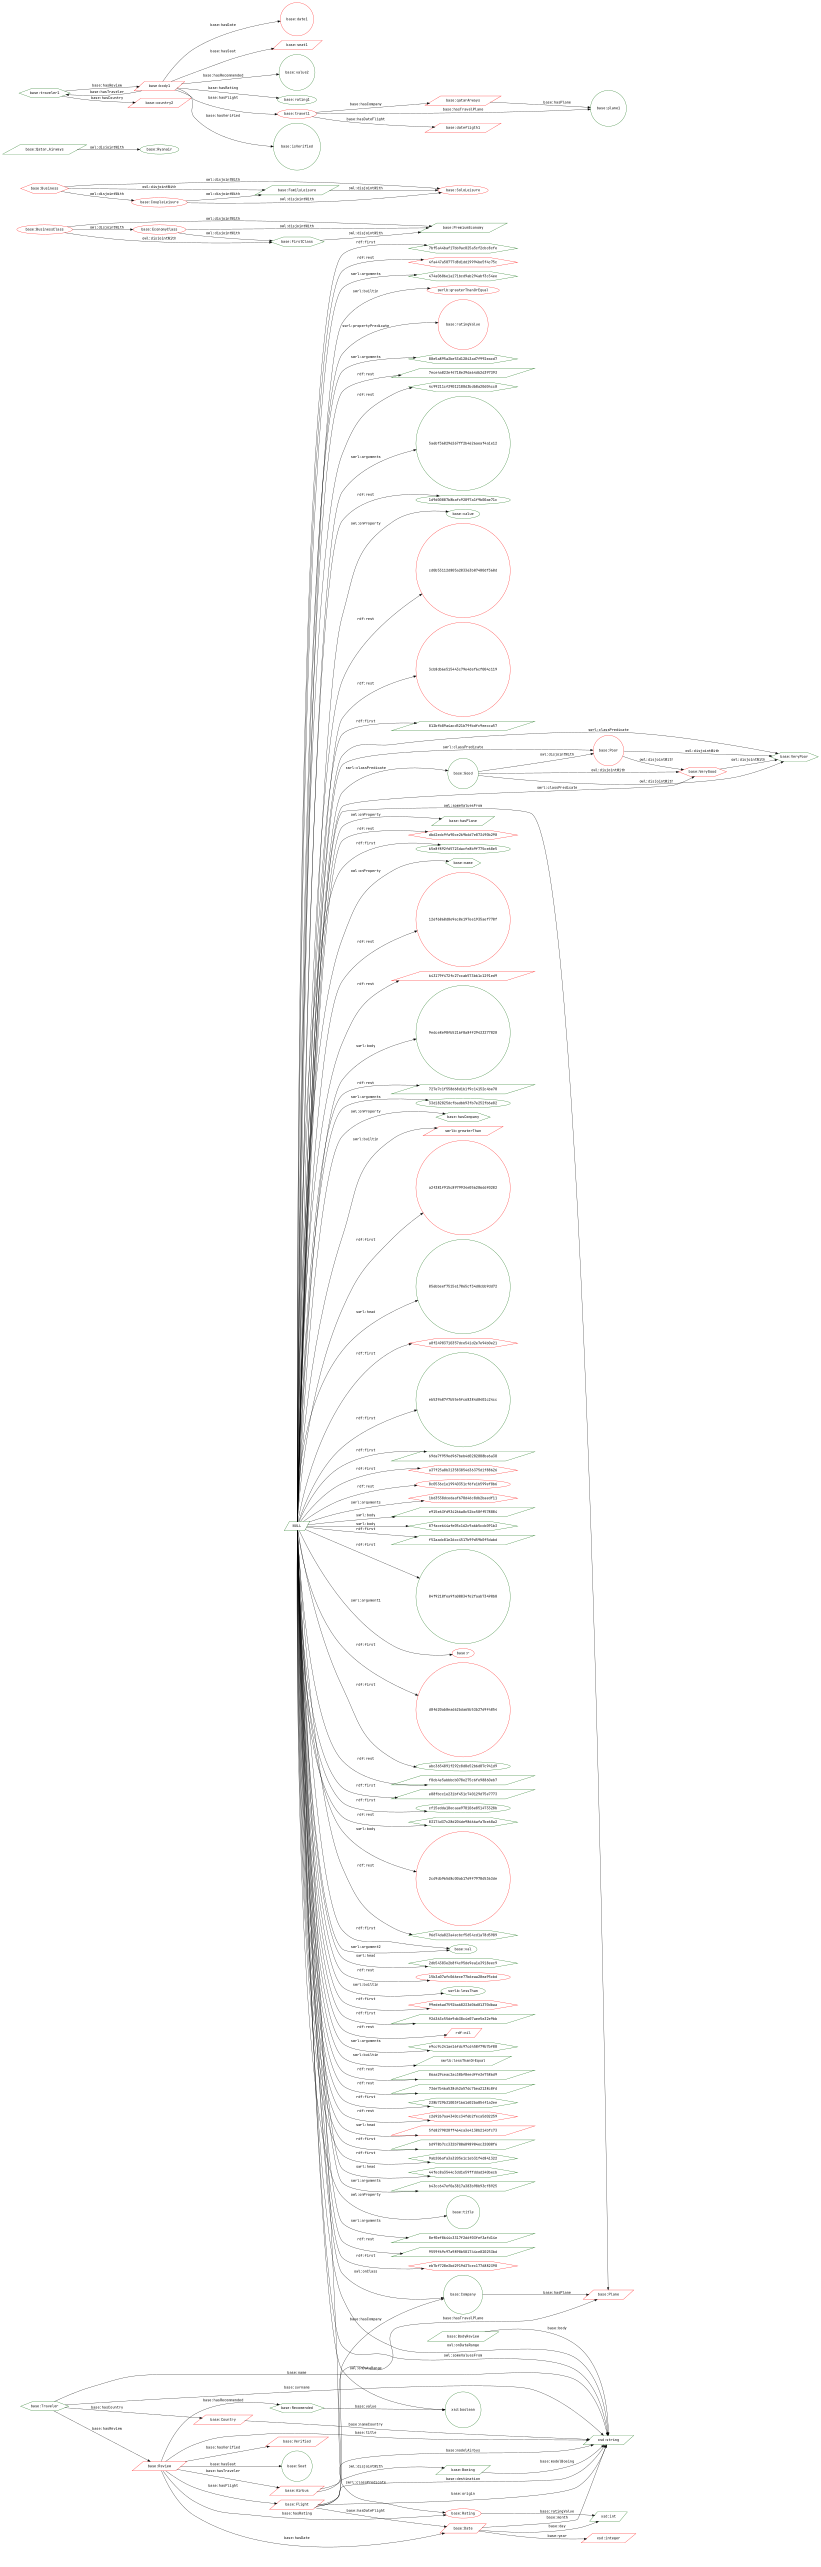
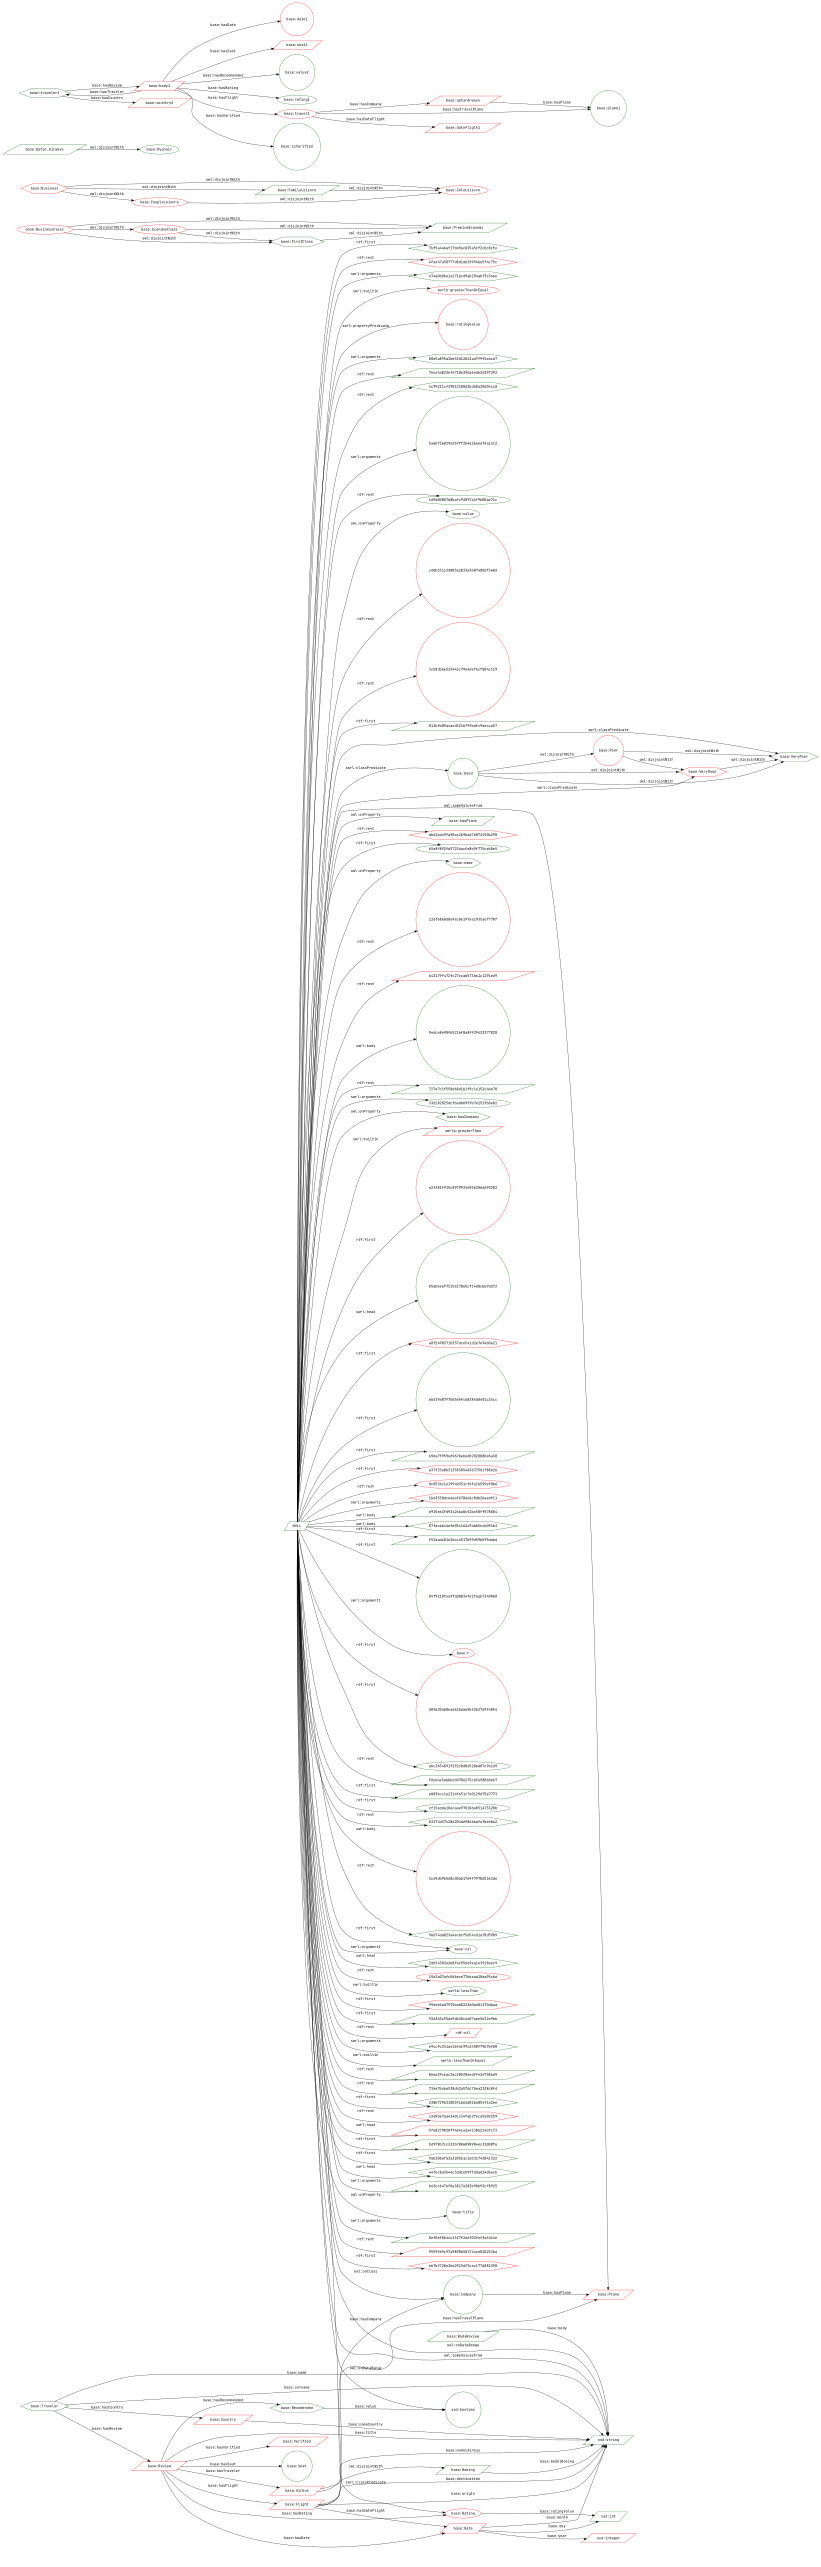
(222, 198) -> none
(336, 792) -> none
(463, 2252) -> (463, 2252)
